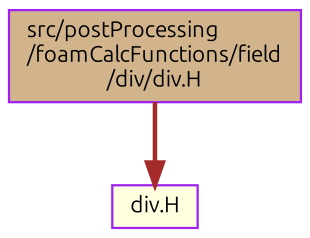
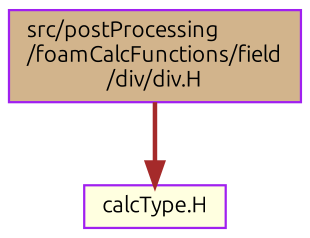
(155, 207) -> (155, 207)
